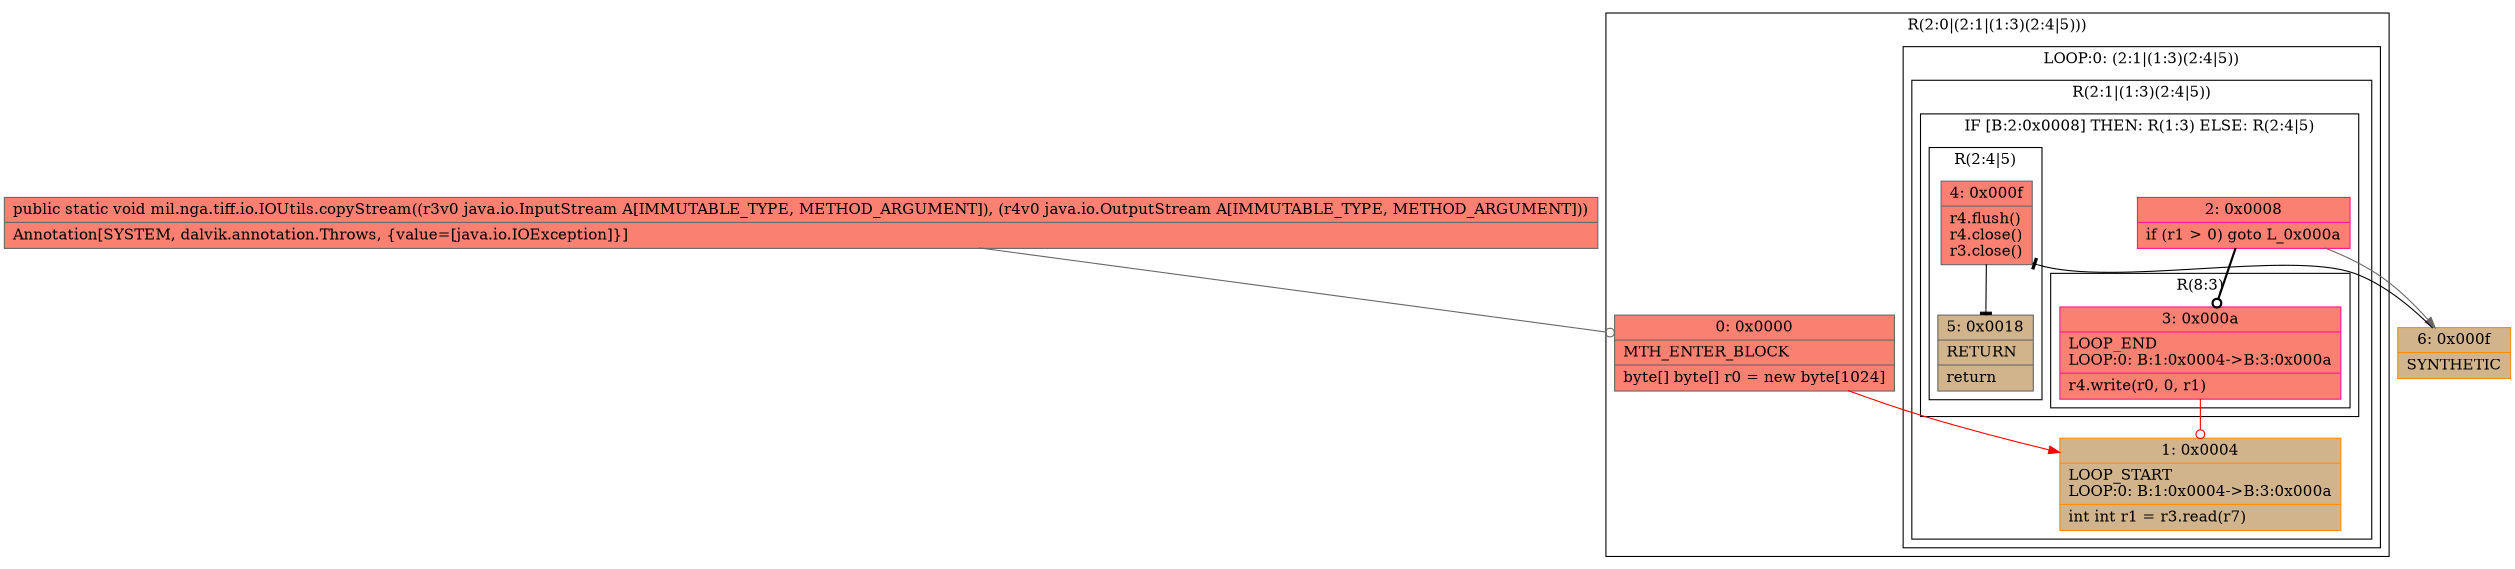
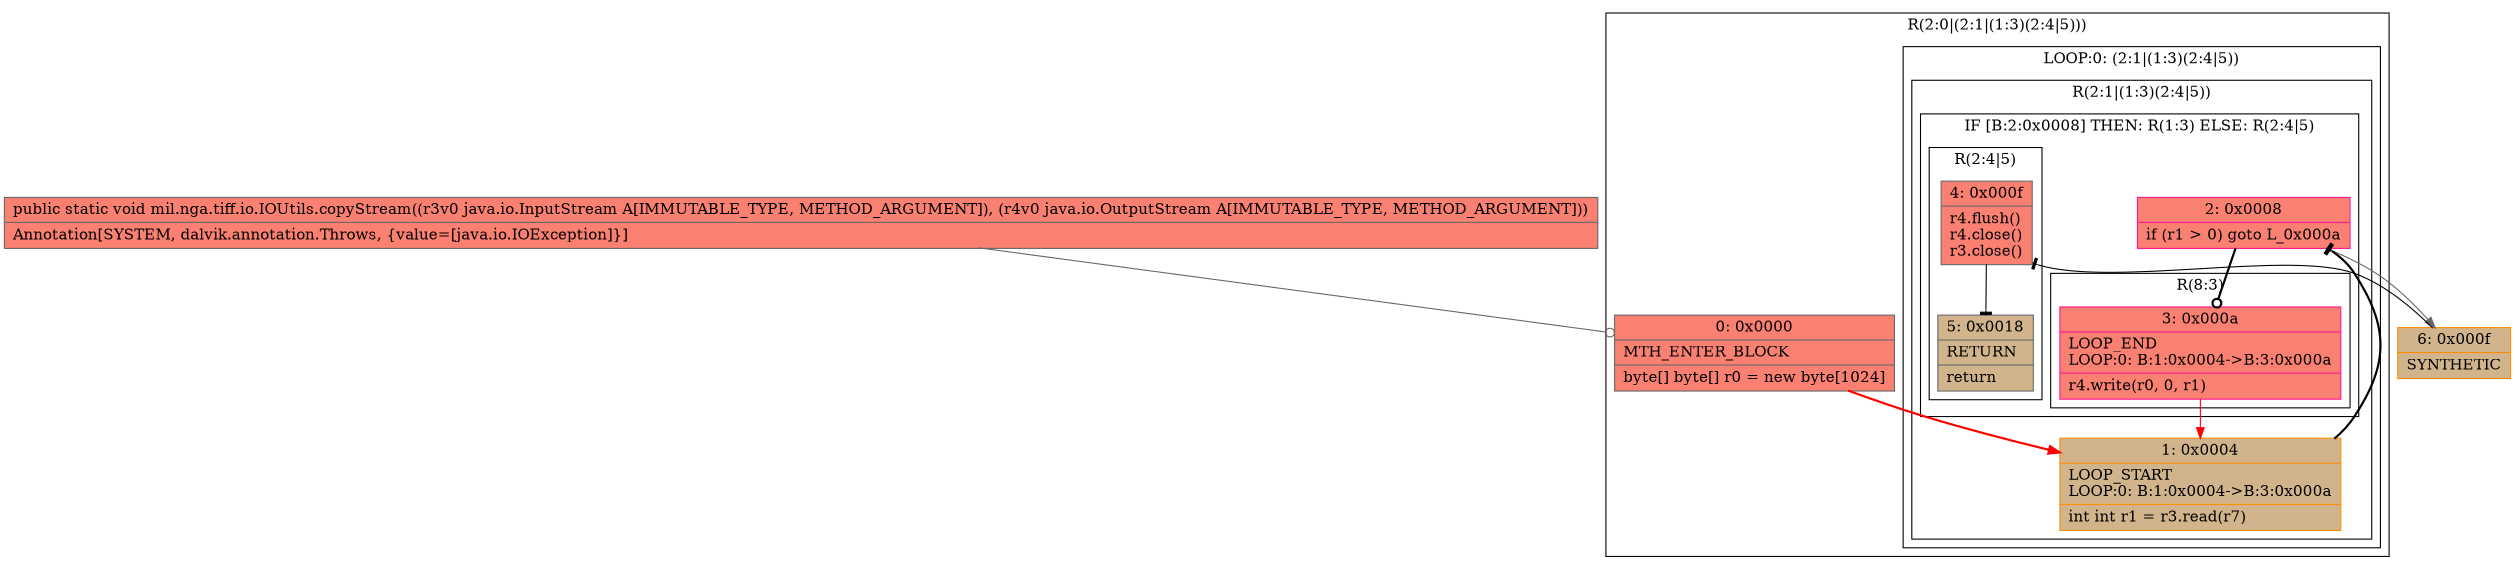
none -> (2380, 344)
(2200, 414) -> (2200, 414)
(1948, 423) -> (1948, 423)
